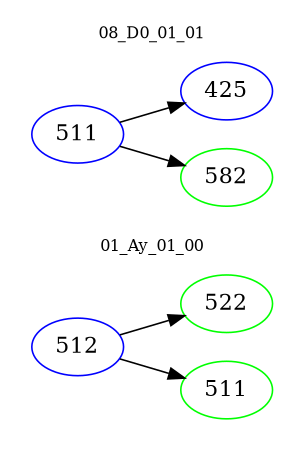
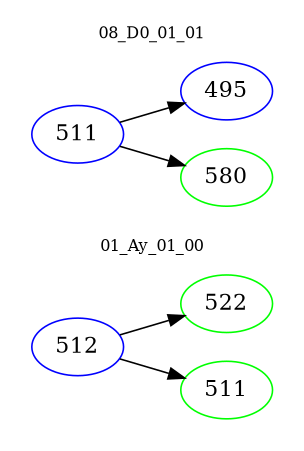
(227, 91) -> (227, 91)
(227, 177) -> (227, 177)
